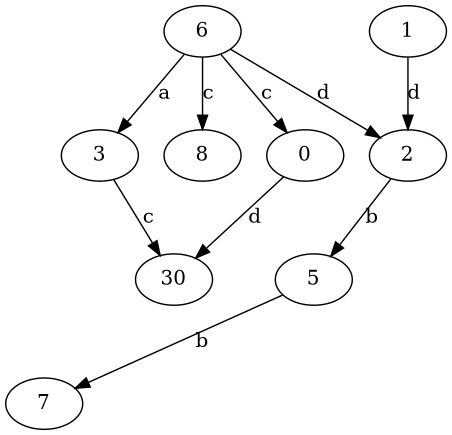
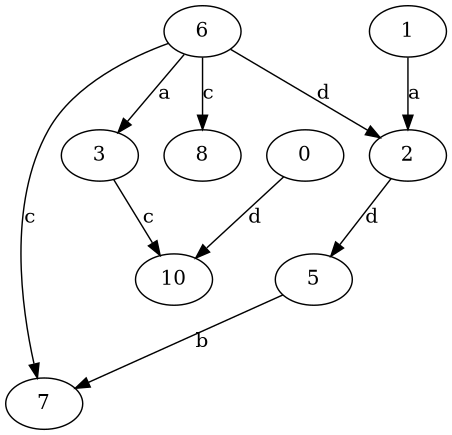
(249, 88) -> (32, 171)
(414, 93) -> (414, 93)
(372, 218) -> (372, 218)
(174, 280) -> (174, 280)
